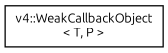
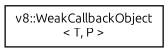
(84, 26) -> (84, 26)
